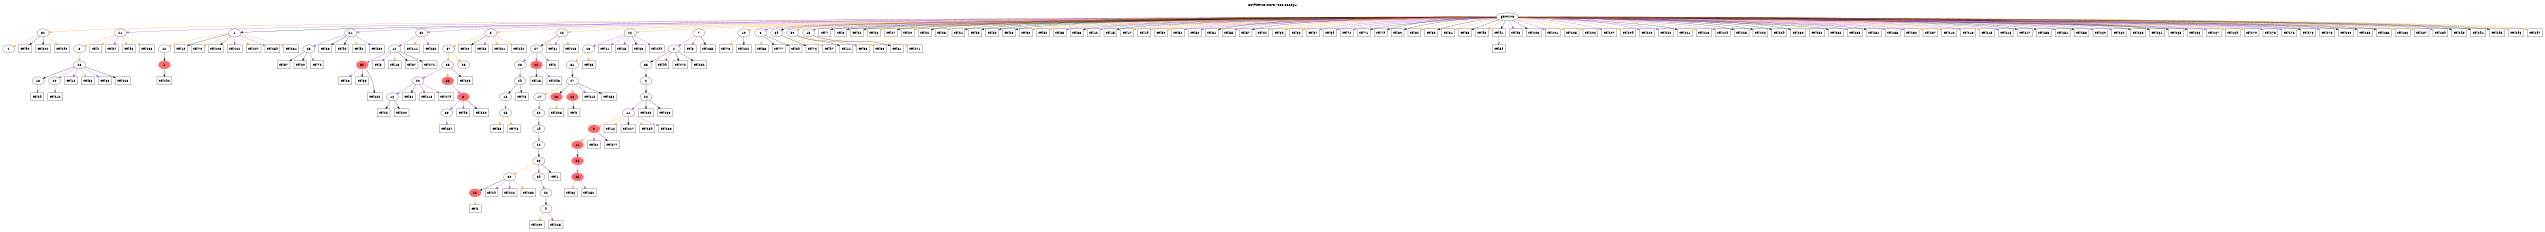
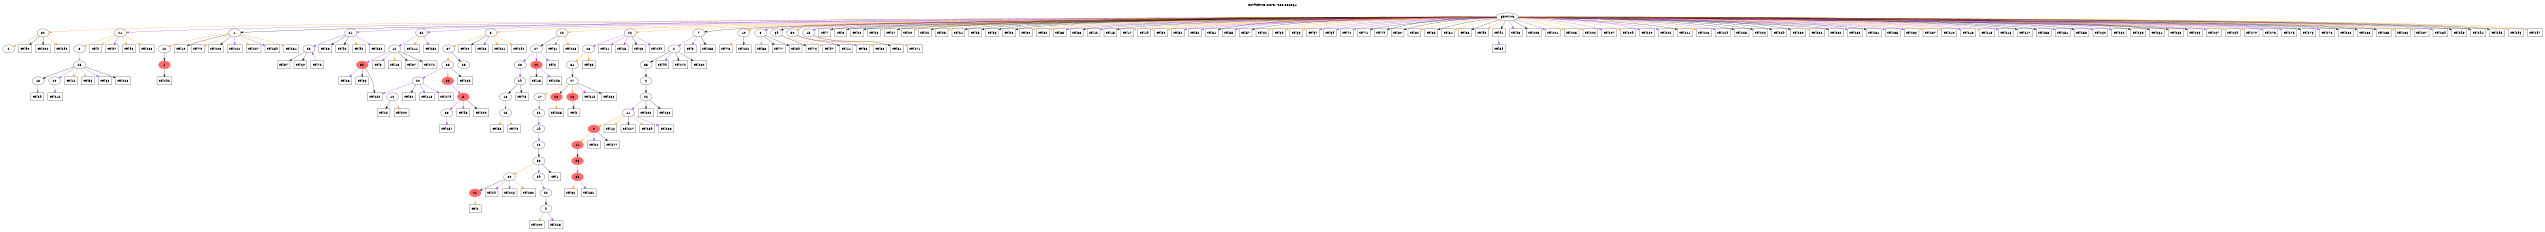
none -> (1101, 20)
(311, 56) -> (315, 58)
(455, 56) -> (455, 56)
(76, 72) -> (76, 72)
(406, 88) -> (399, 88)
(396, 104) -> (396, 104)
